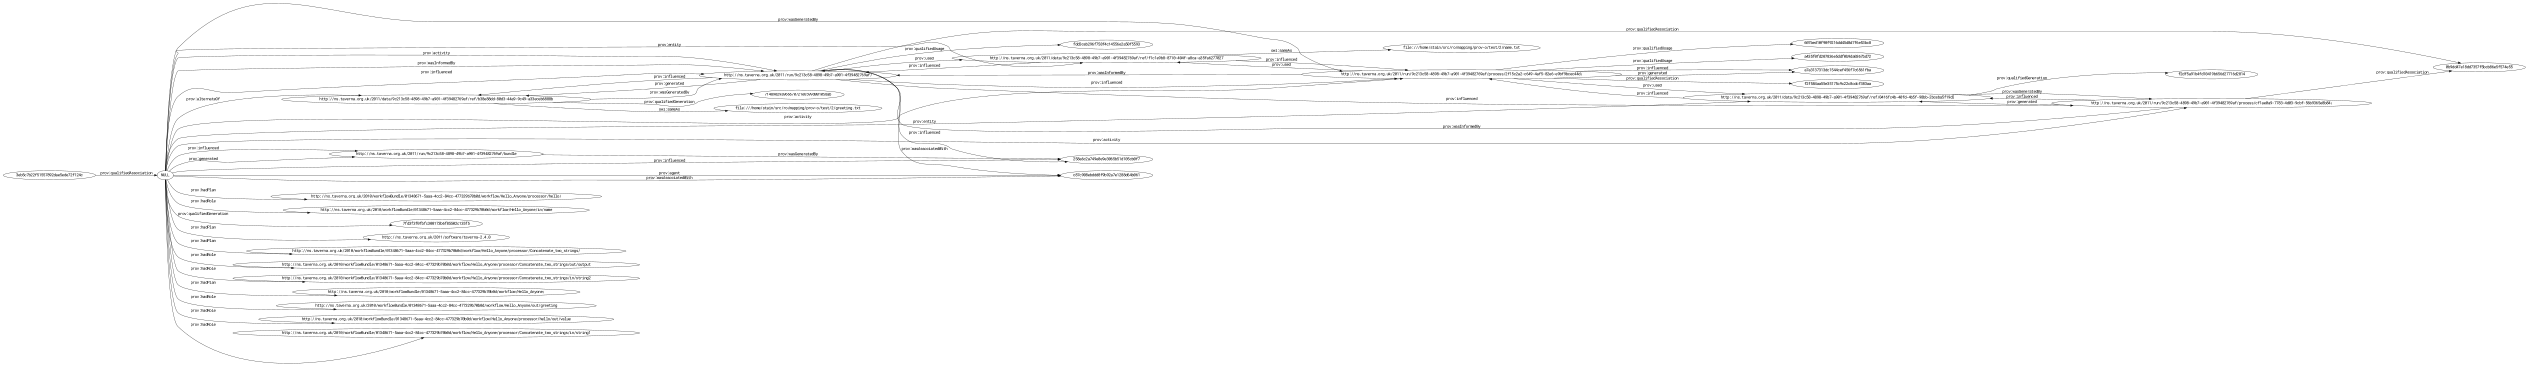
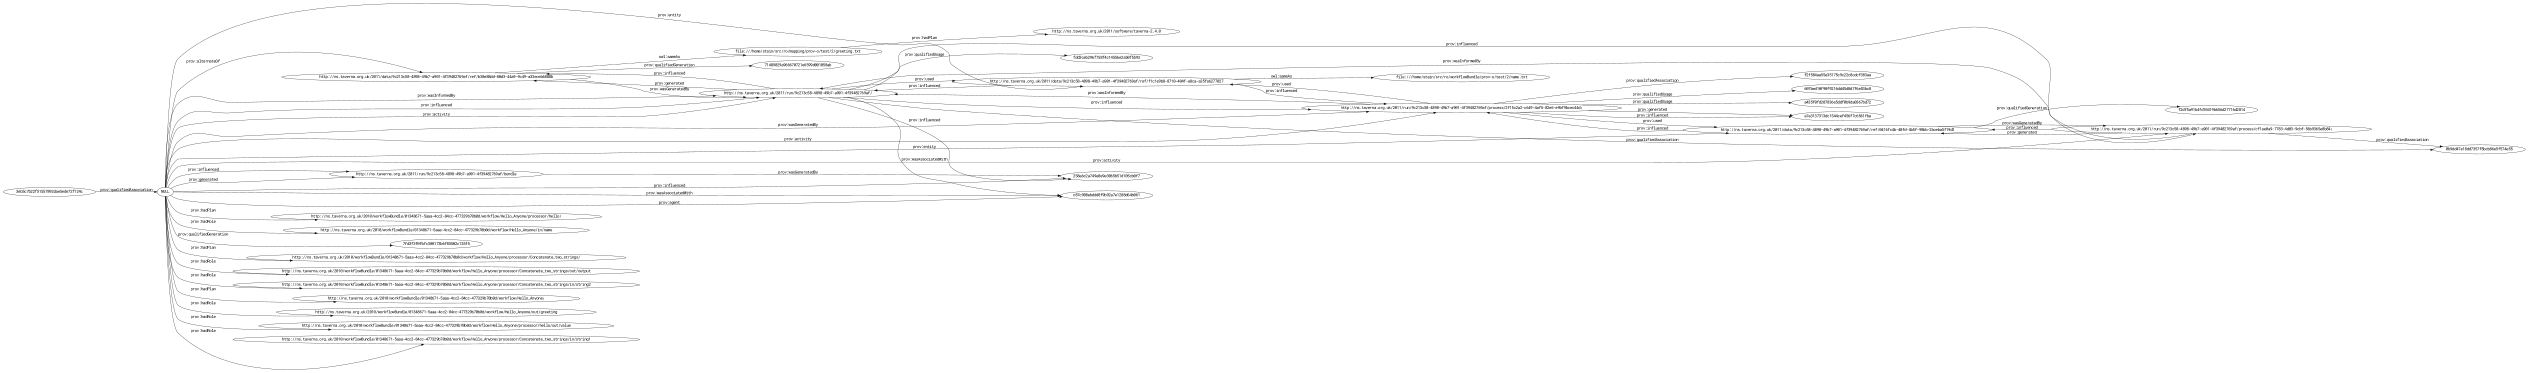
(1462, 48) -> (1462, 77)
(247, 239) -> (943, 40)
